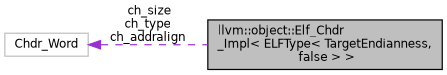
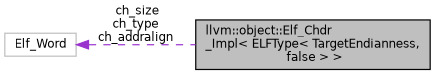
(47, 45) -> (40, 45)
